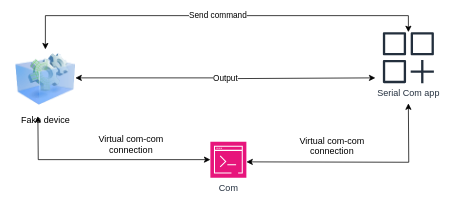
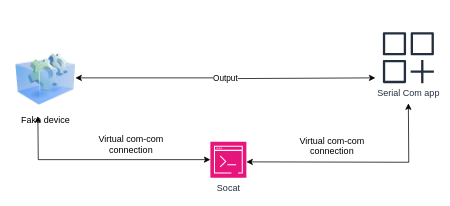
(218, 15) -> none
(229, 188) -> (229, 188)
